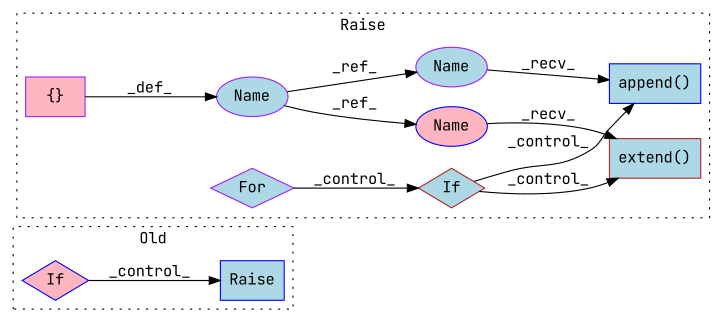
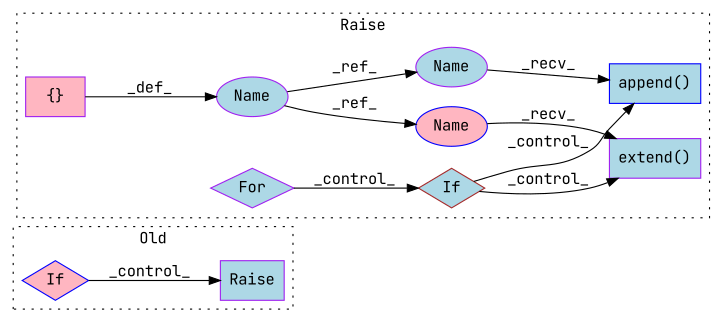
(655, 158) -> (655, 158)
(252, 280) -> (252, 280)
